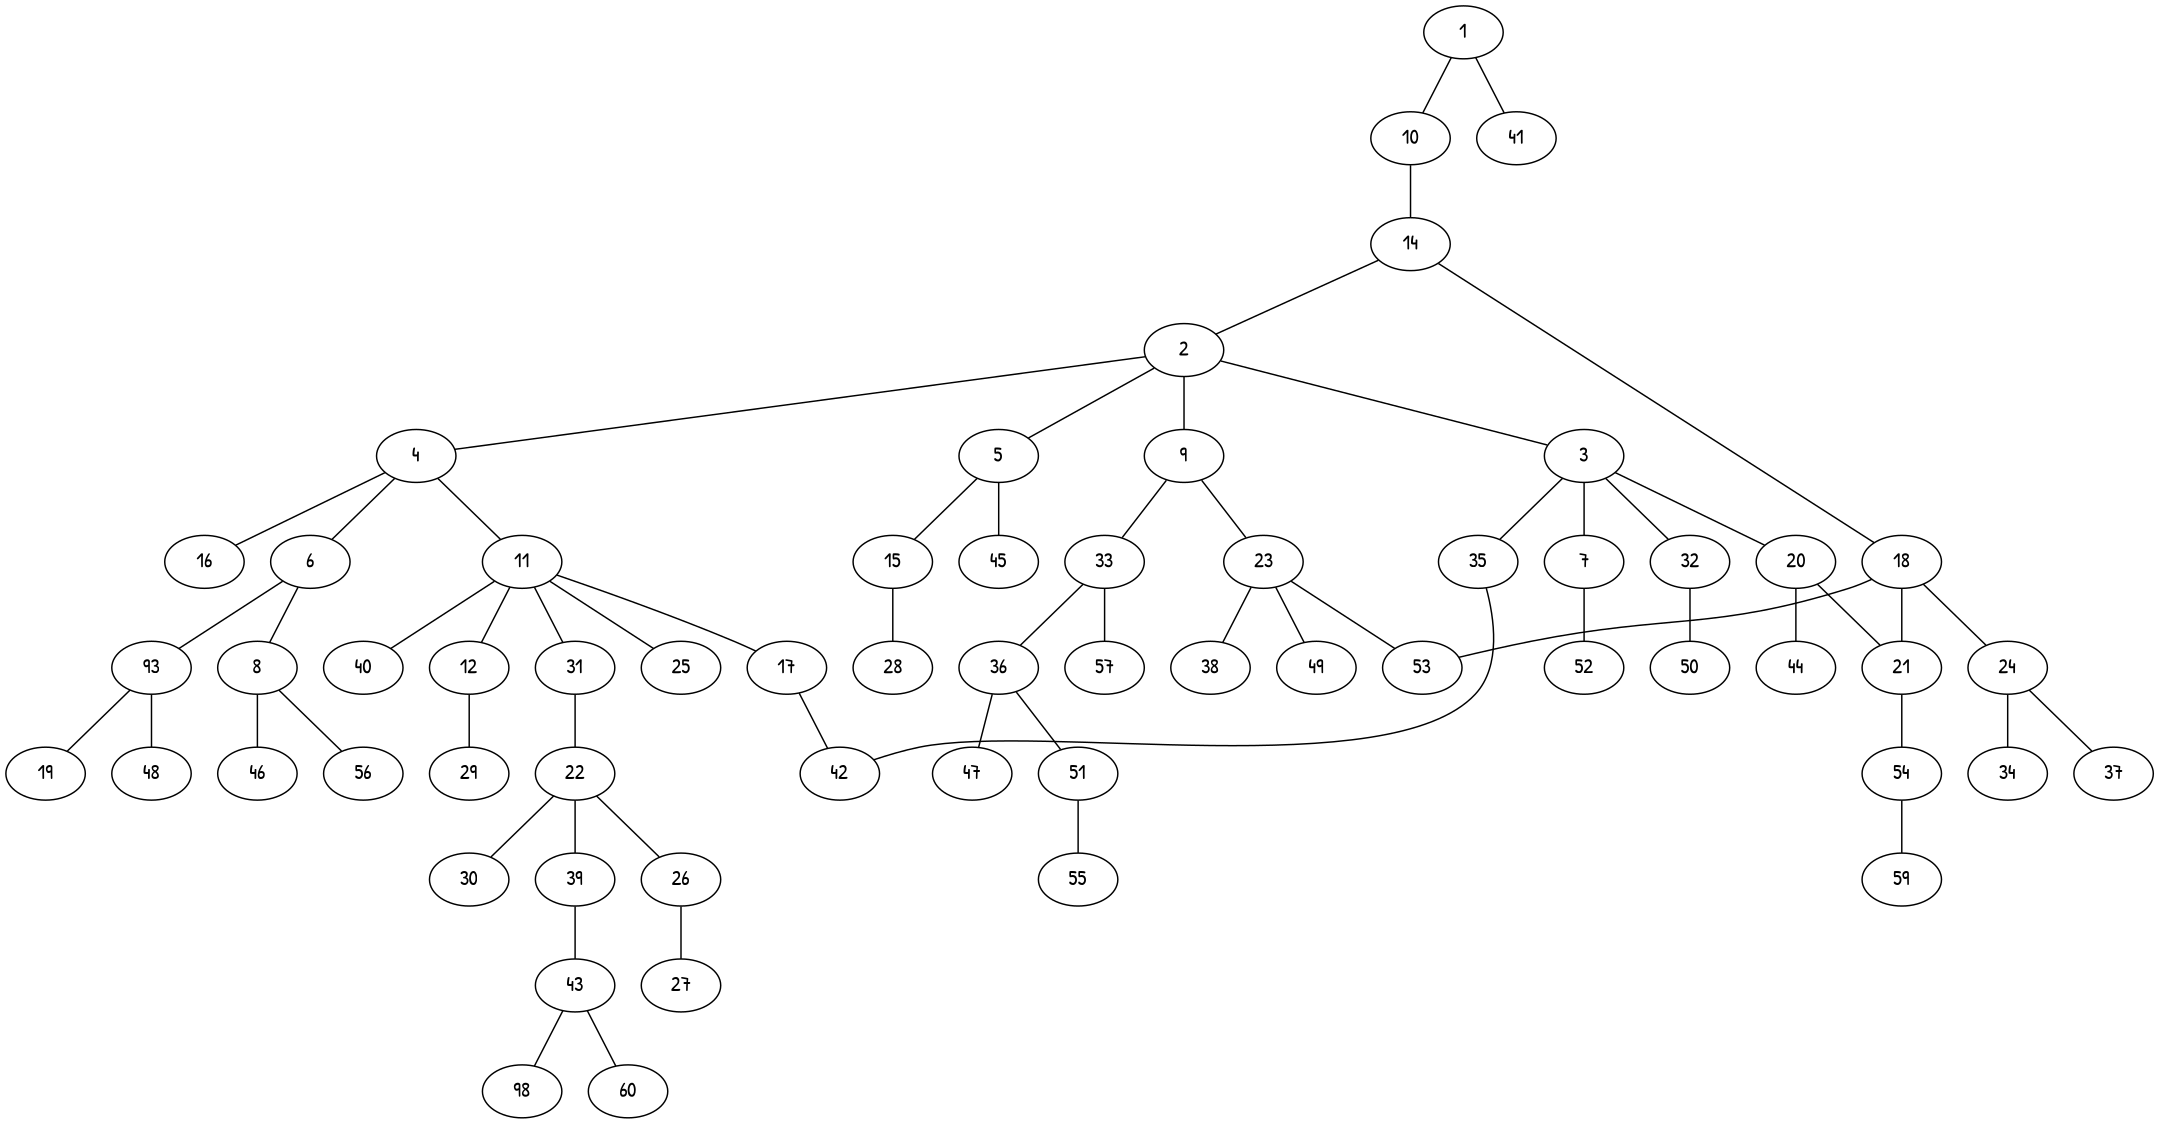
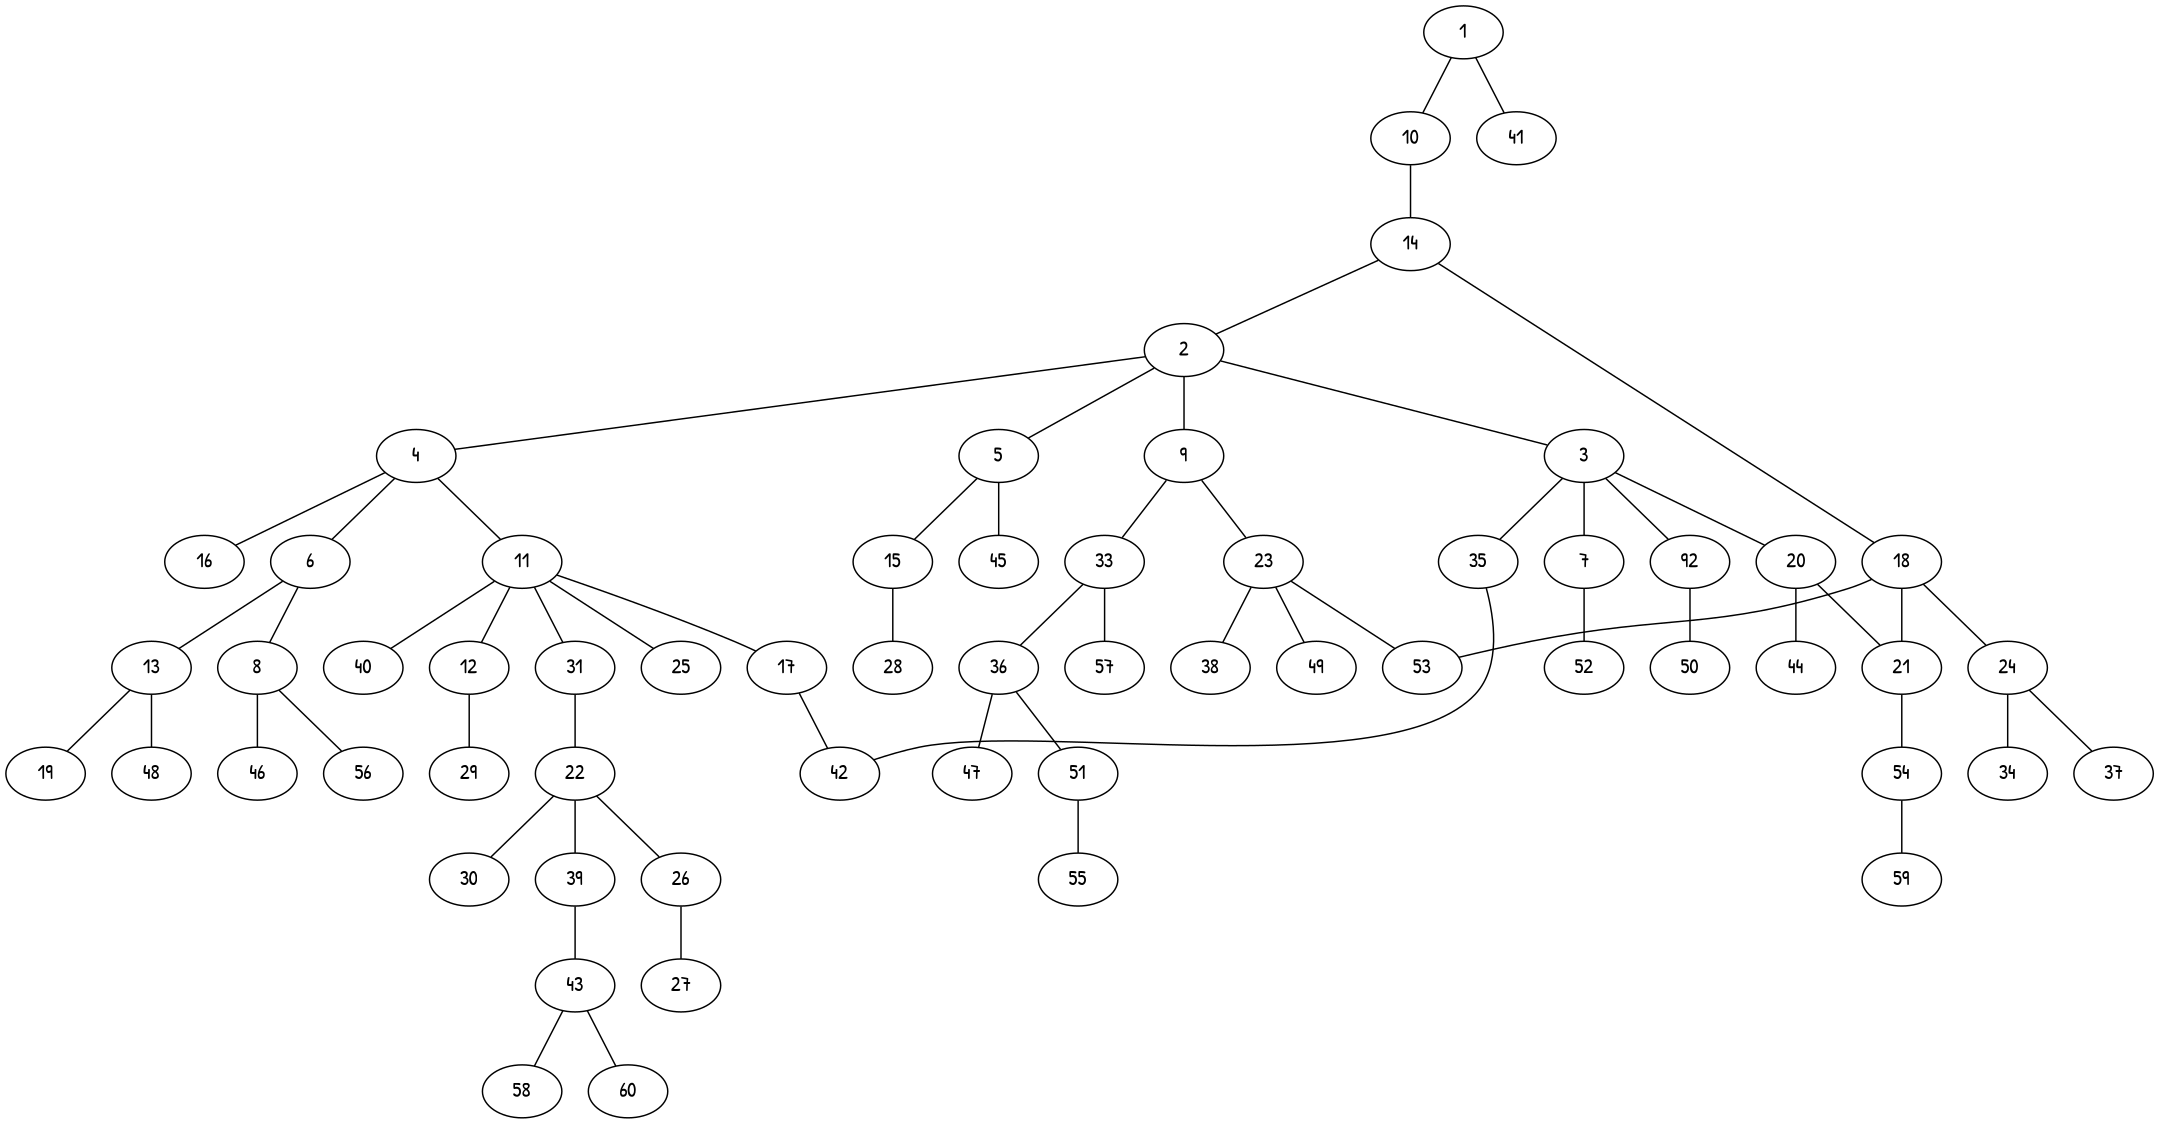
(1690, 562) -> (1690, 562)
(151, 668) -> (151, 668)
(522, 1091) -> (522, 1091)
